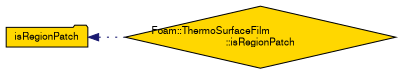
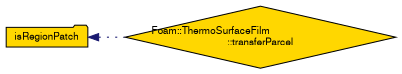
(260, 37) -> (260, 37)
